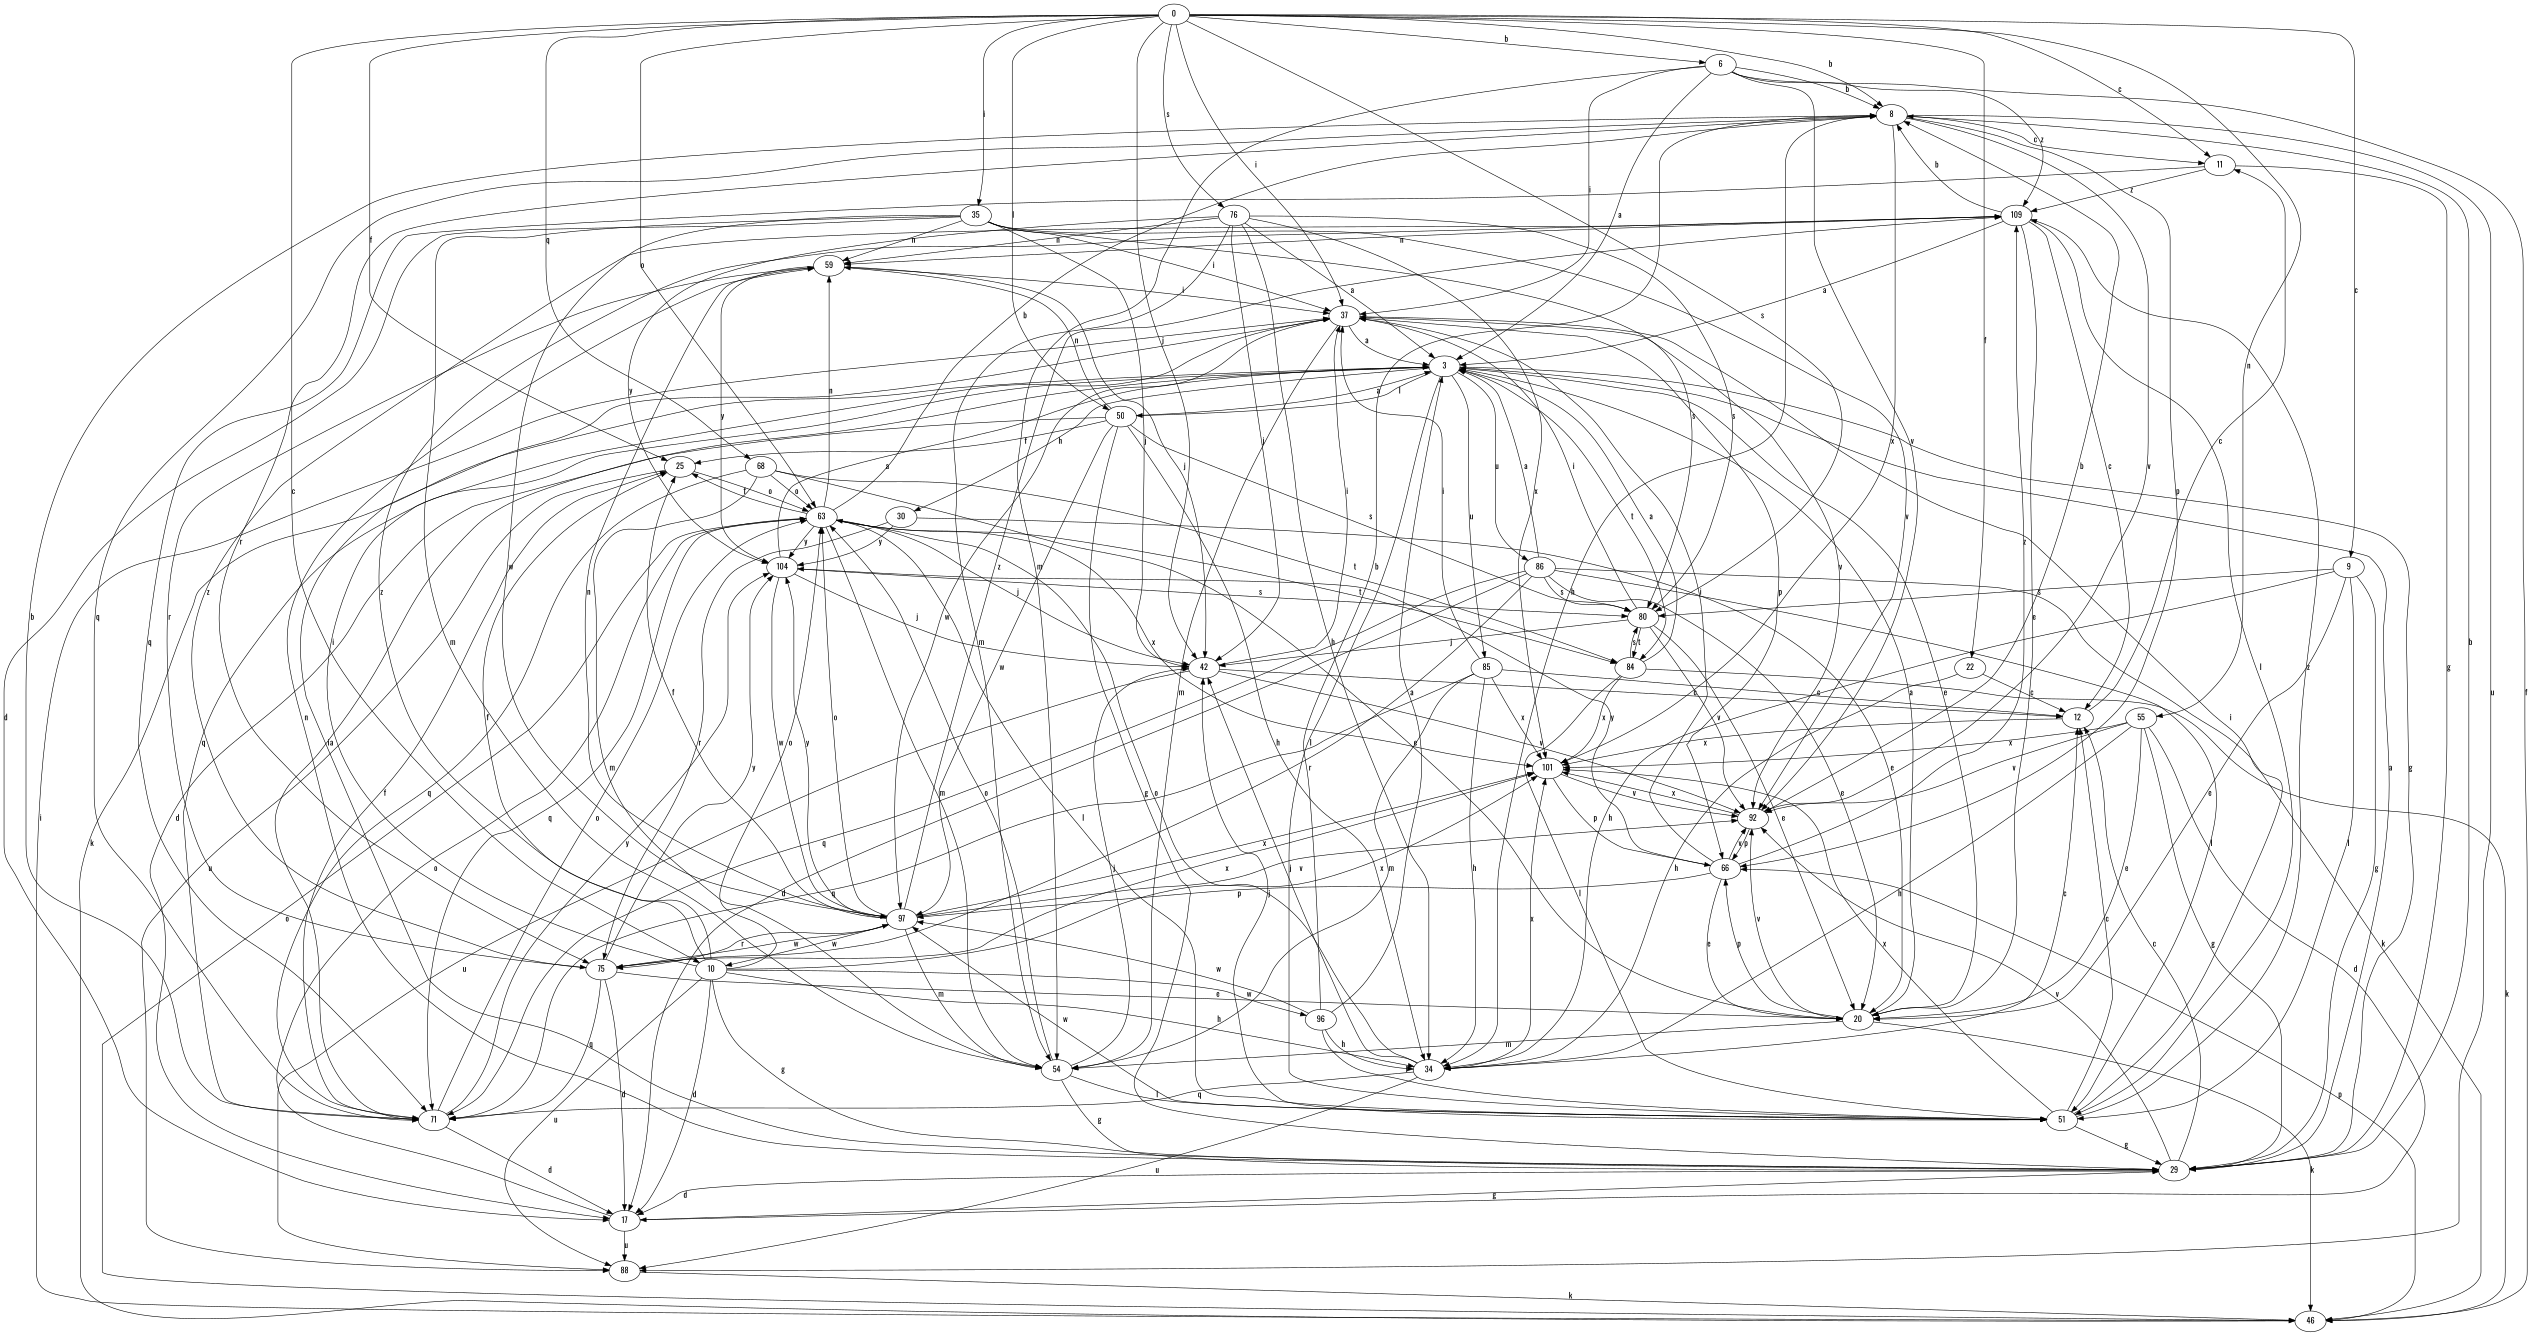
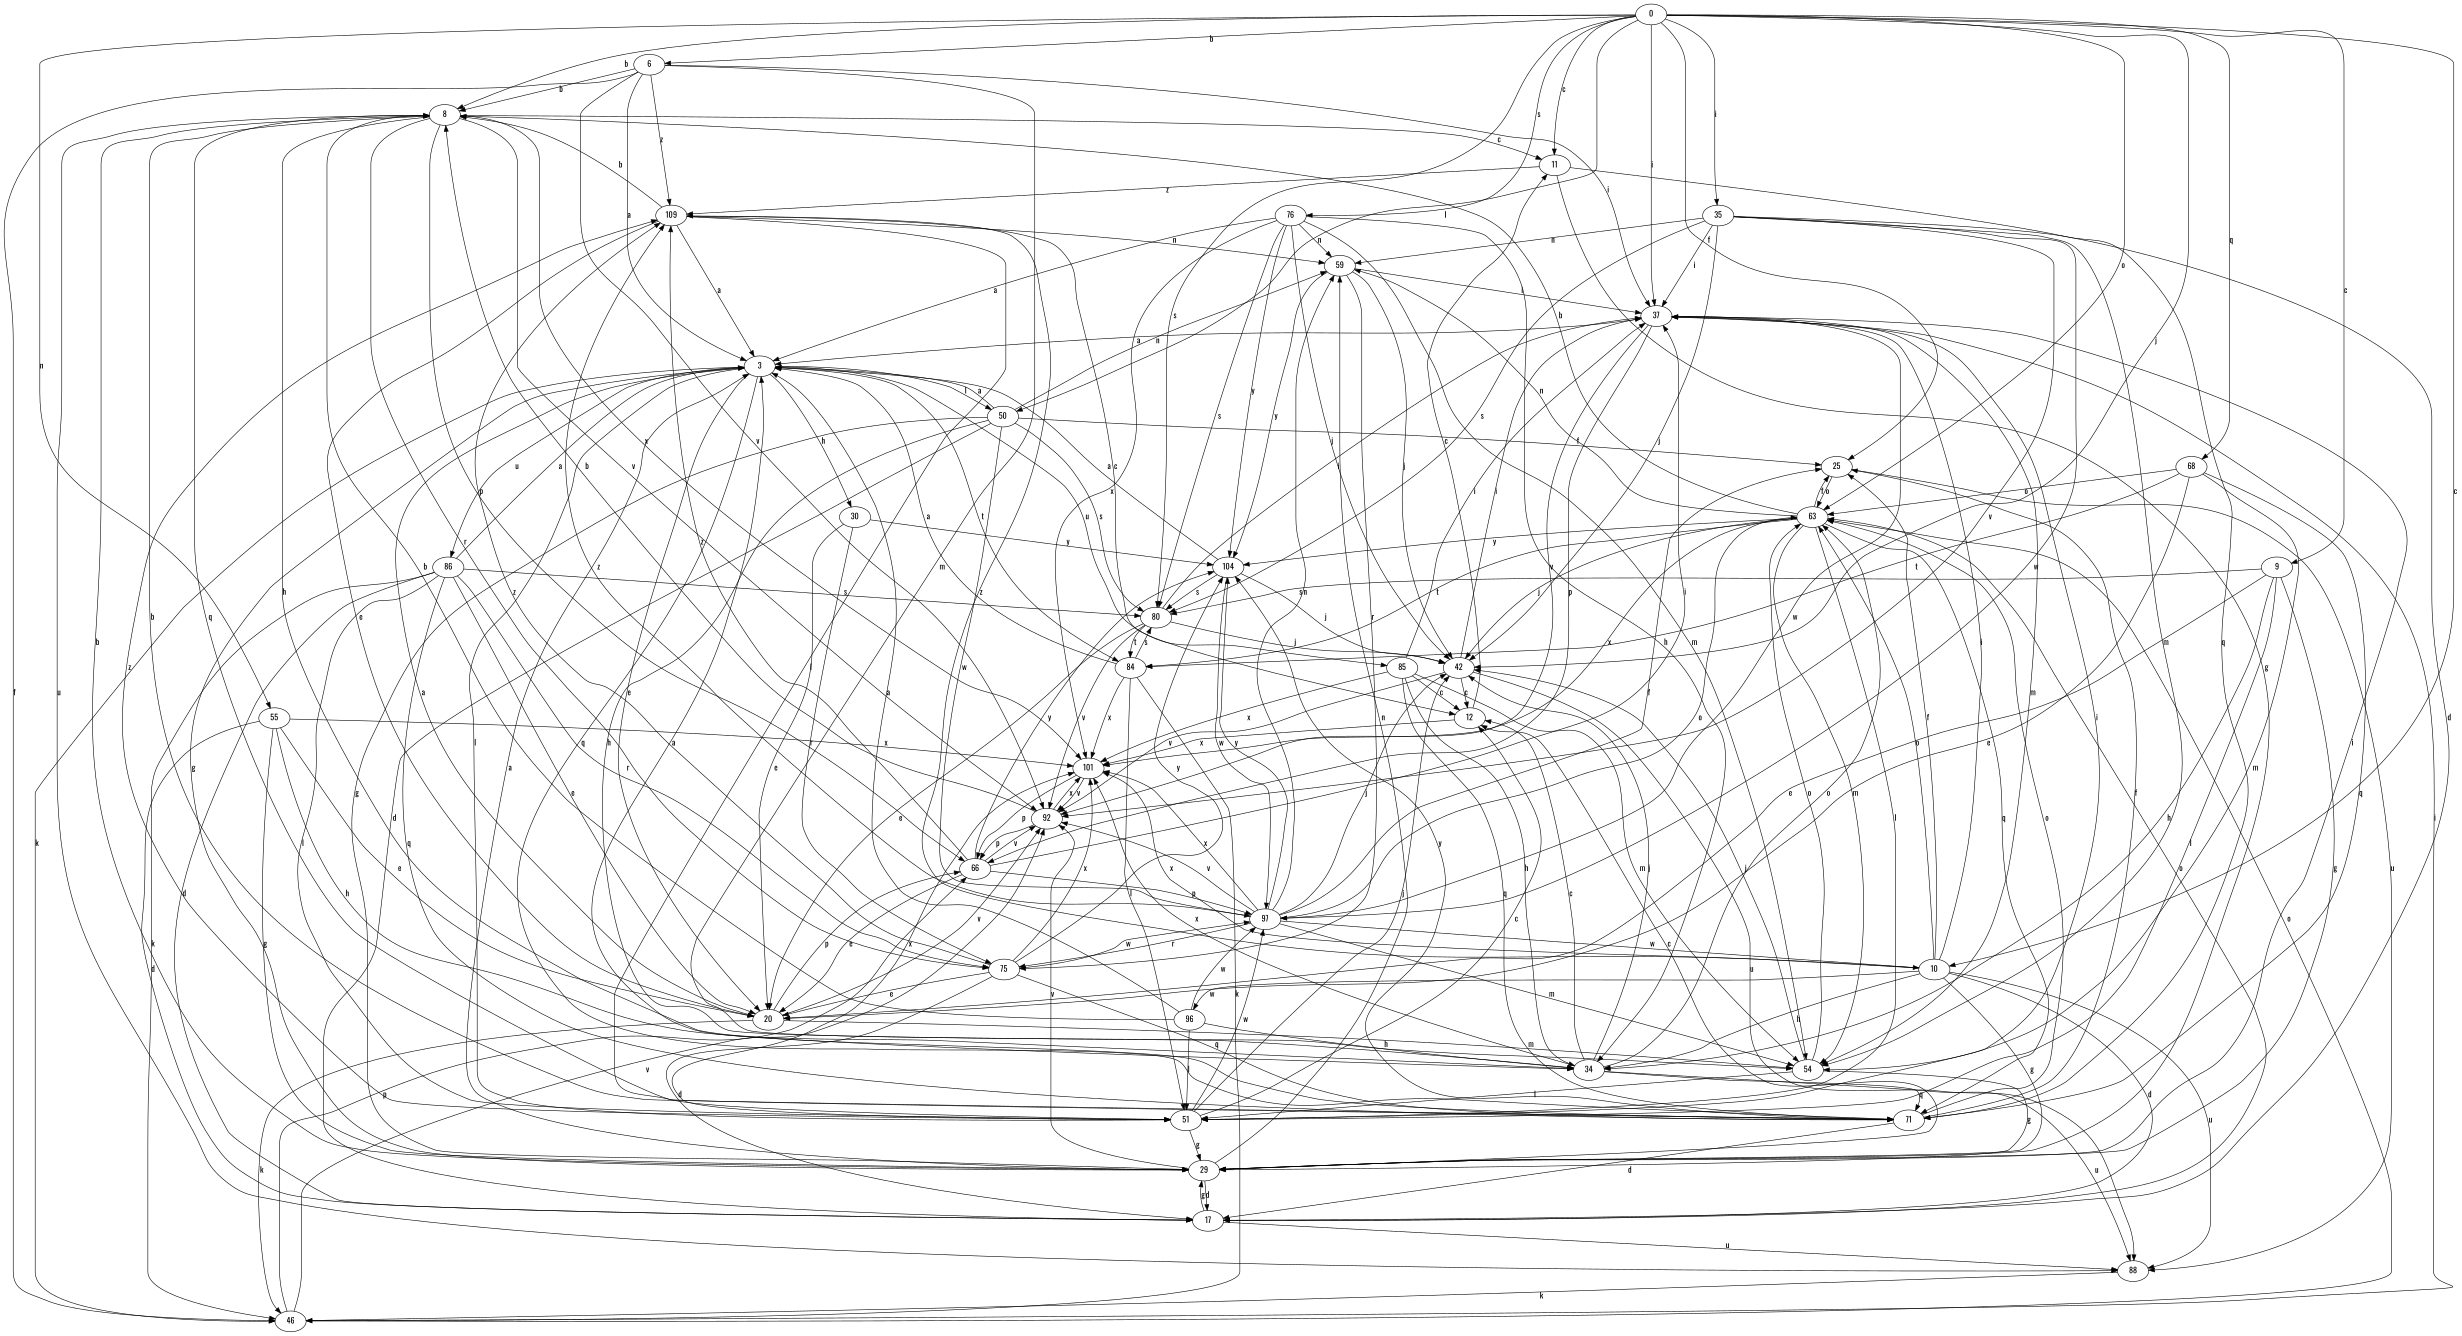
(1970, 668) -> none
(1952, 781) -> (642, 1061)
none -> (1361, 798)
